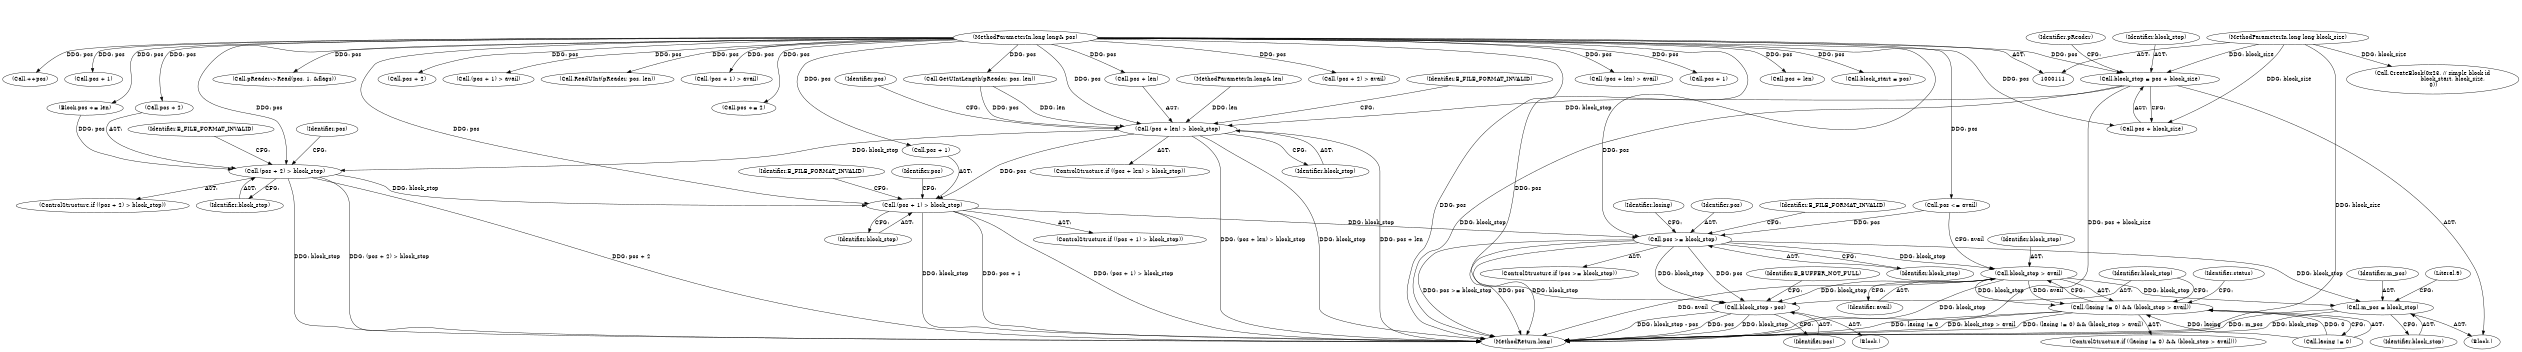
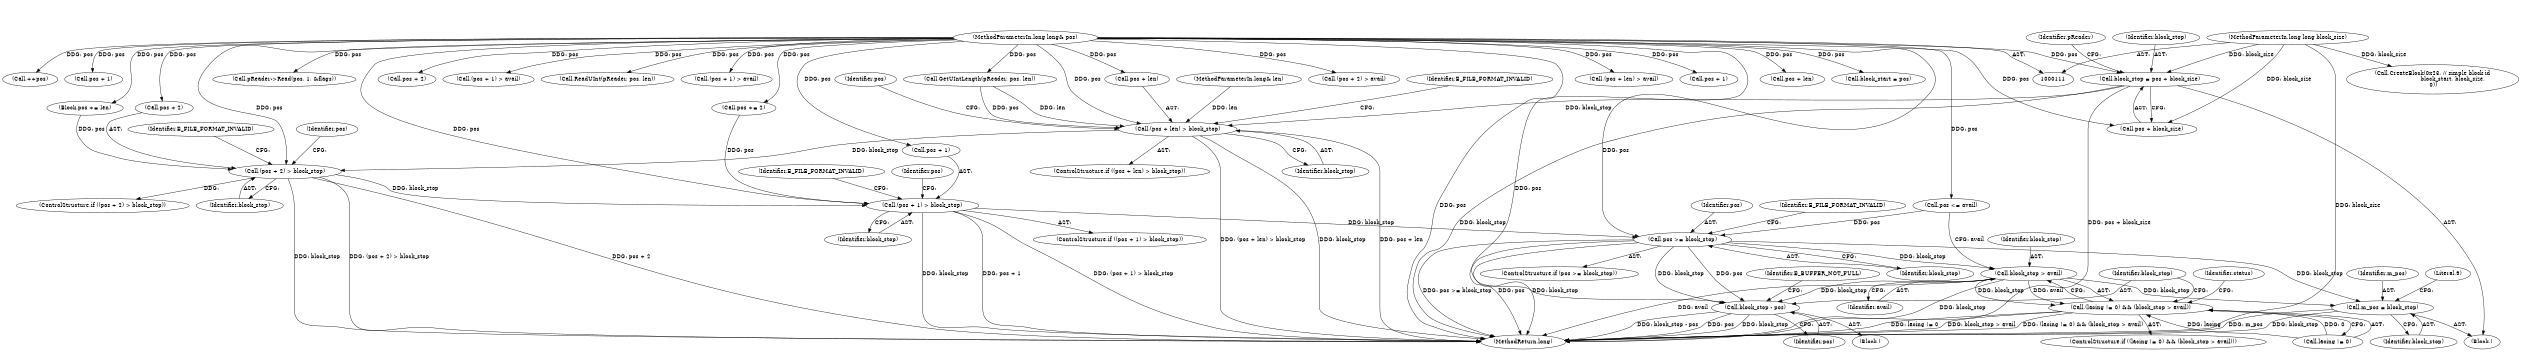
(1034, 153) -> (764, 191)
(212, 189) -> (212, 189)
(1649, 206) -> none
